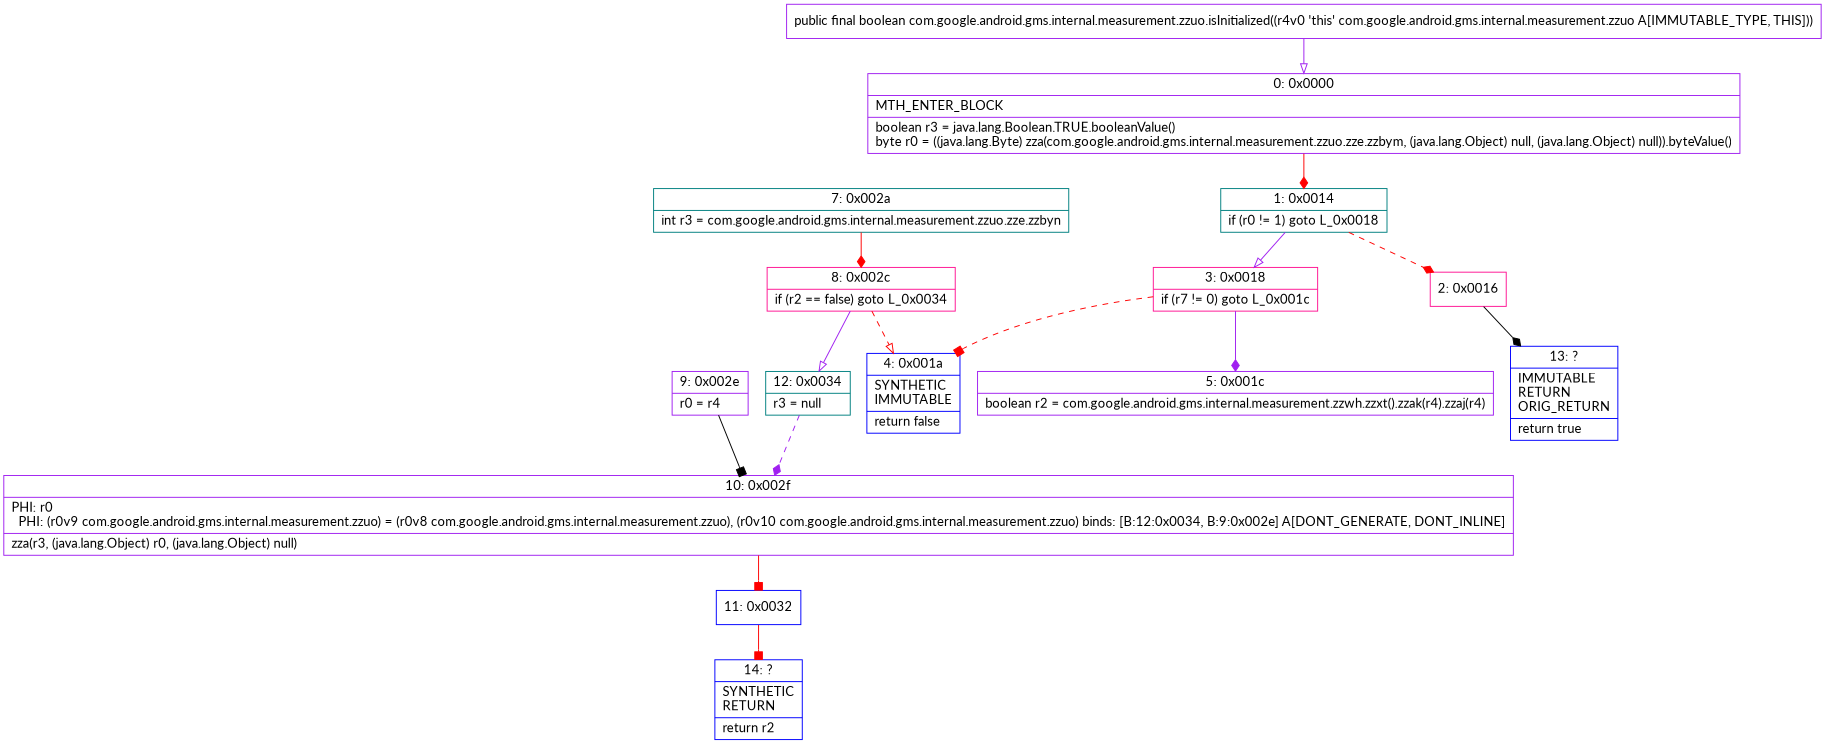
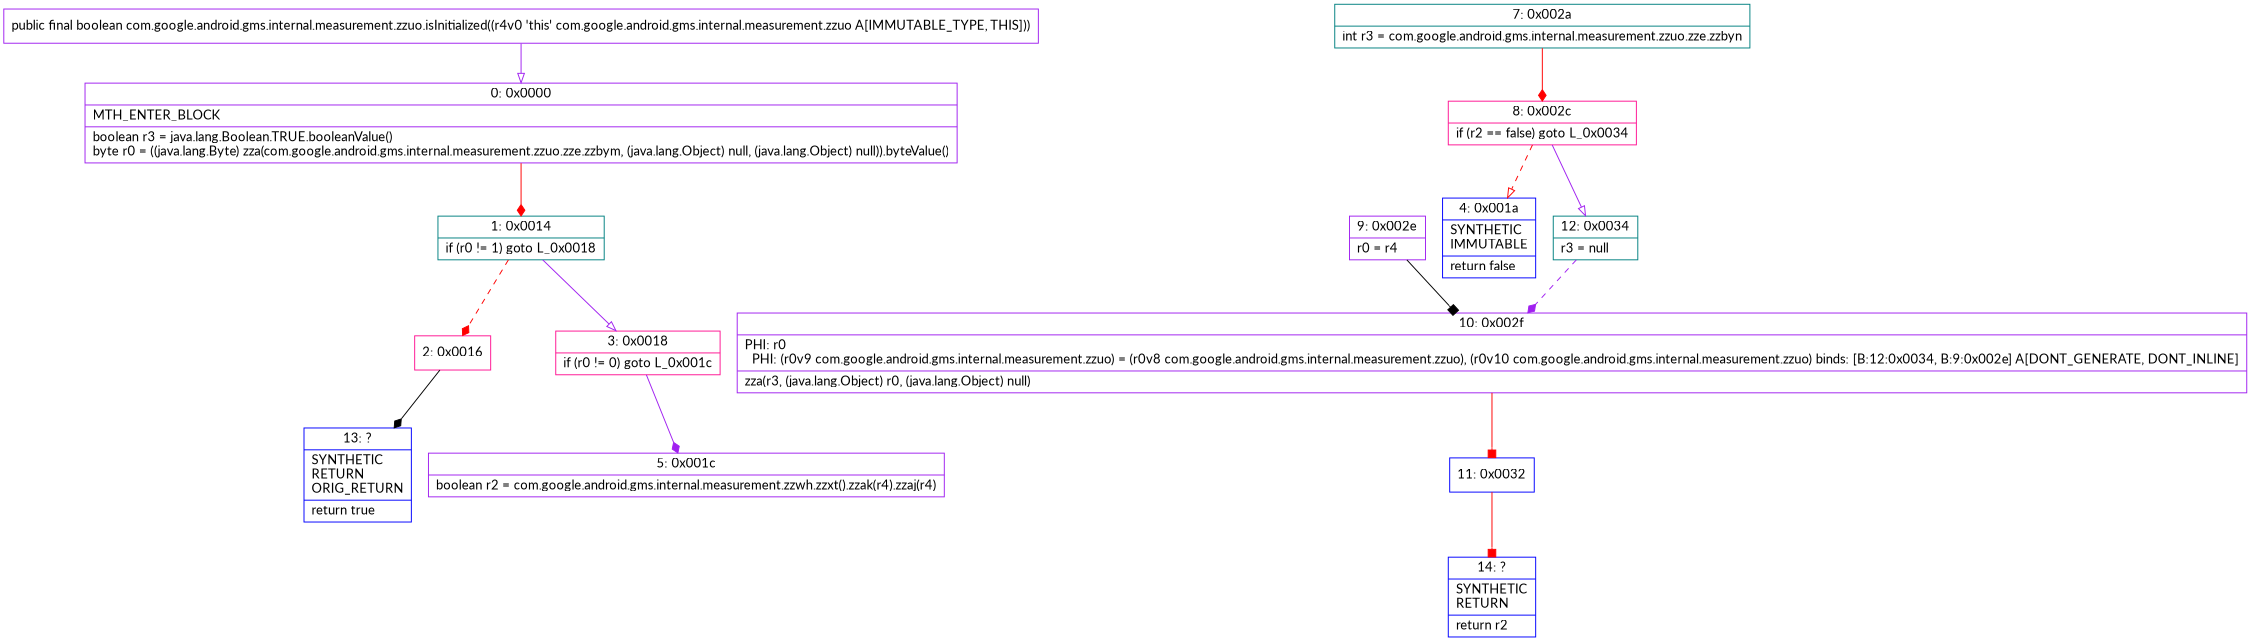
(1235, 300) -> (638, 363)
(1056, 315) -> none
(1557, 379) -> (348, 460)
